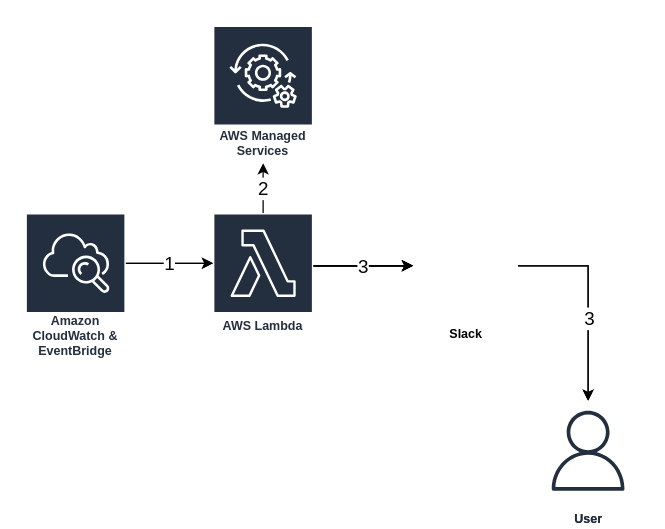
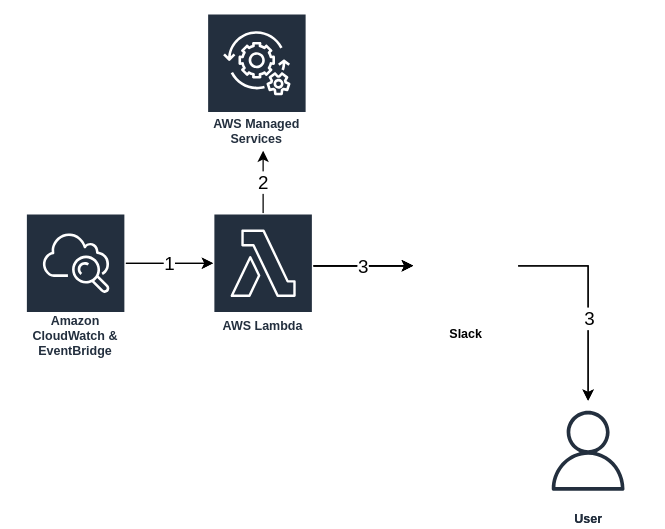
(263, 94) -> (257, 82)
